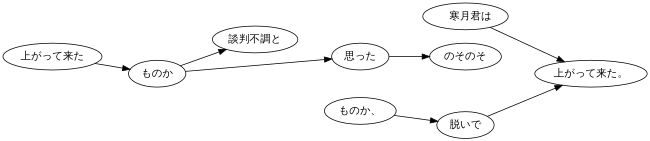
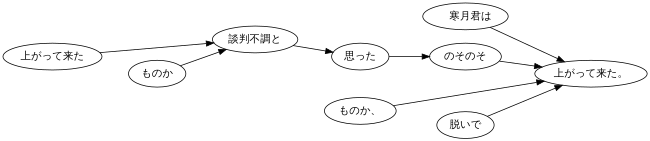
none -> (517, 64)
(255, 65) -> (309, 48)
(109, 66) -> (153, 48)
(412, 118) -> (465, 94)
